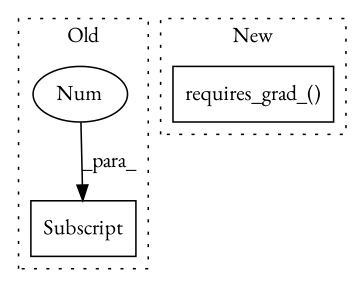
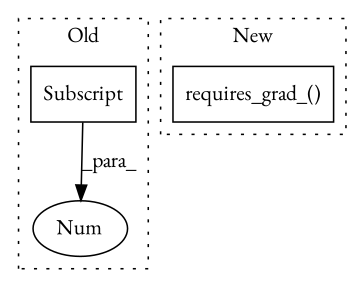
(82, 154) -> (82, 154)
